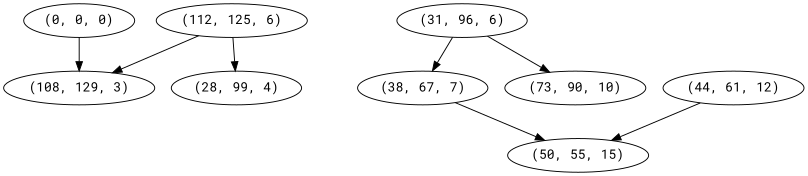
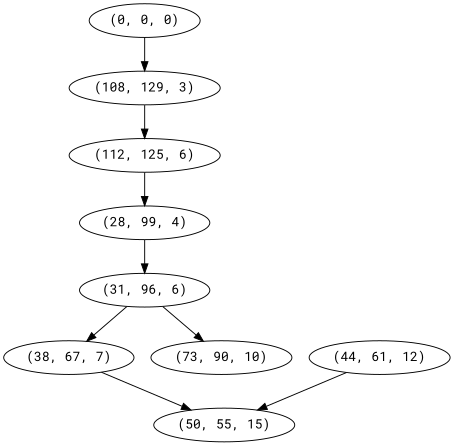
(160, 52) -> (145, 117)
none -> (145, 252)
